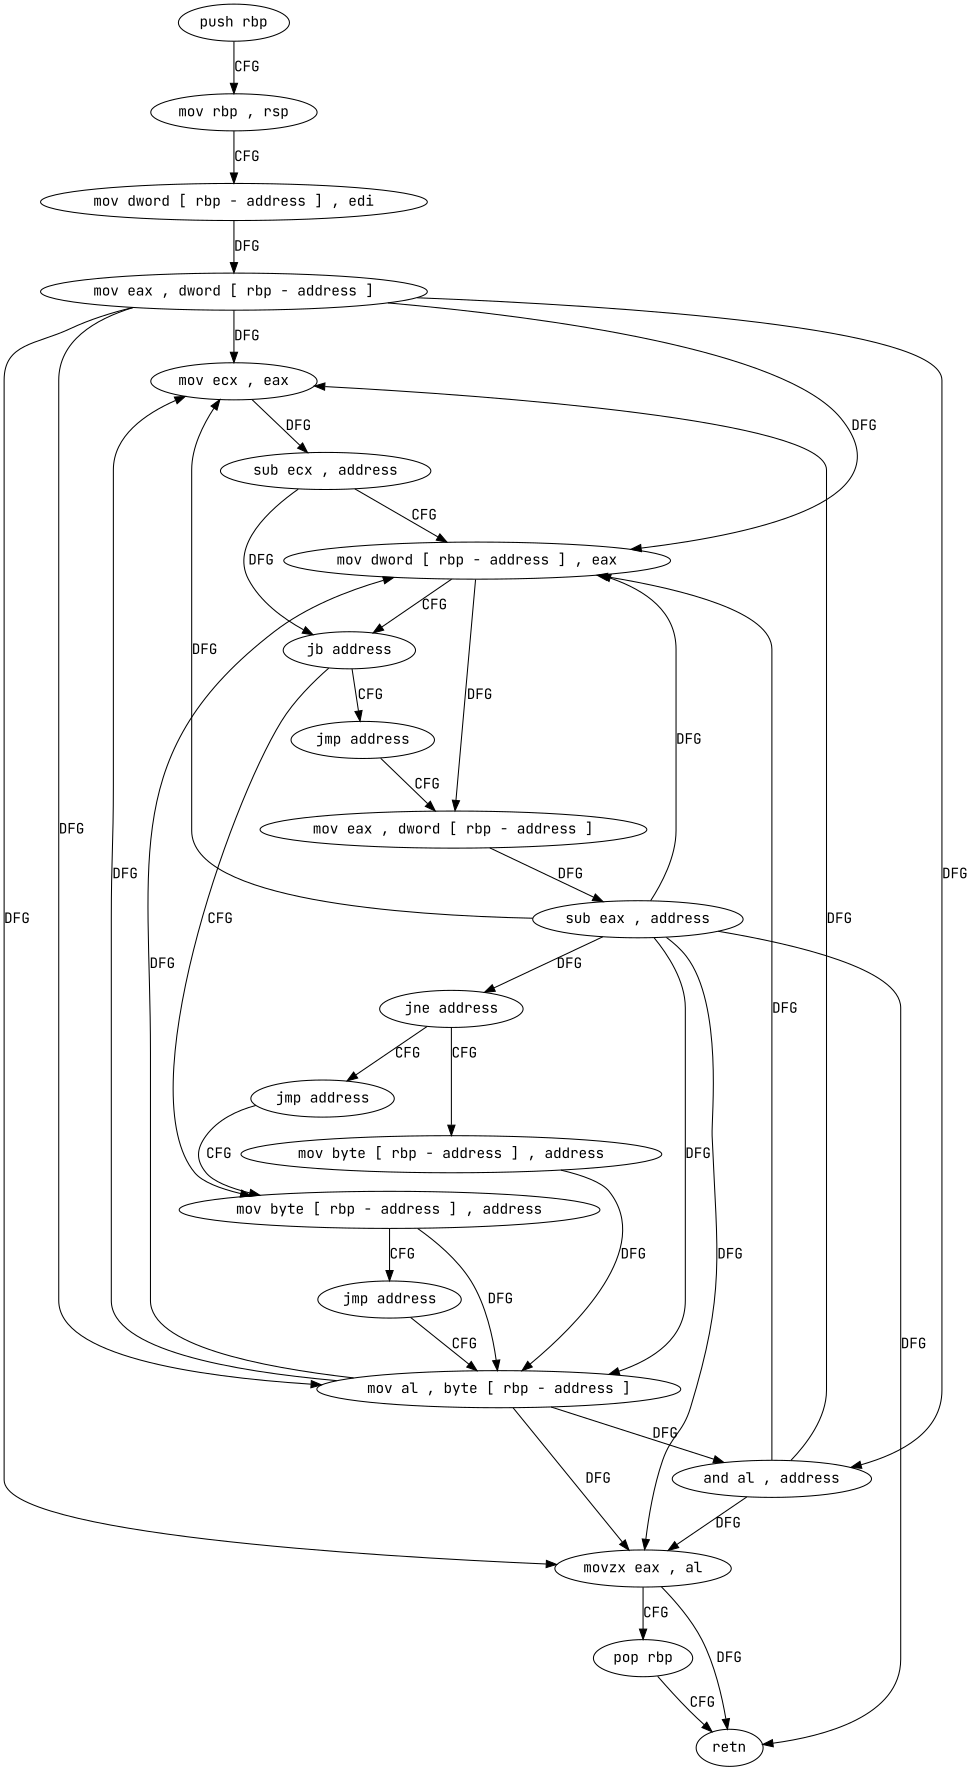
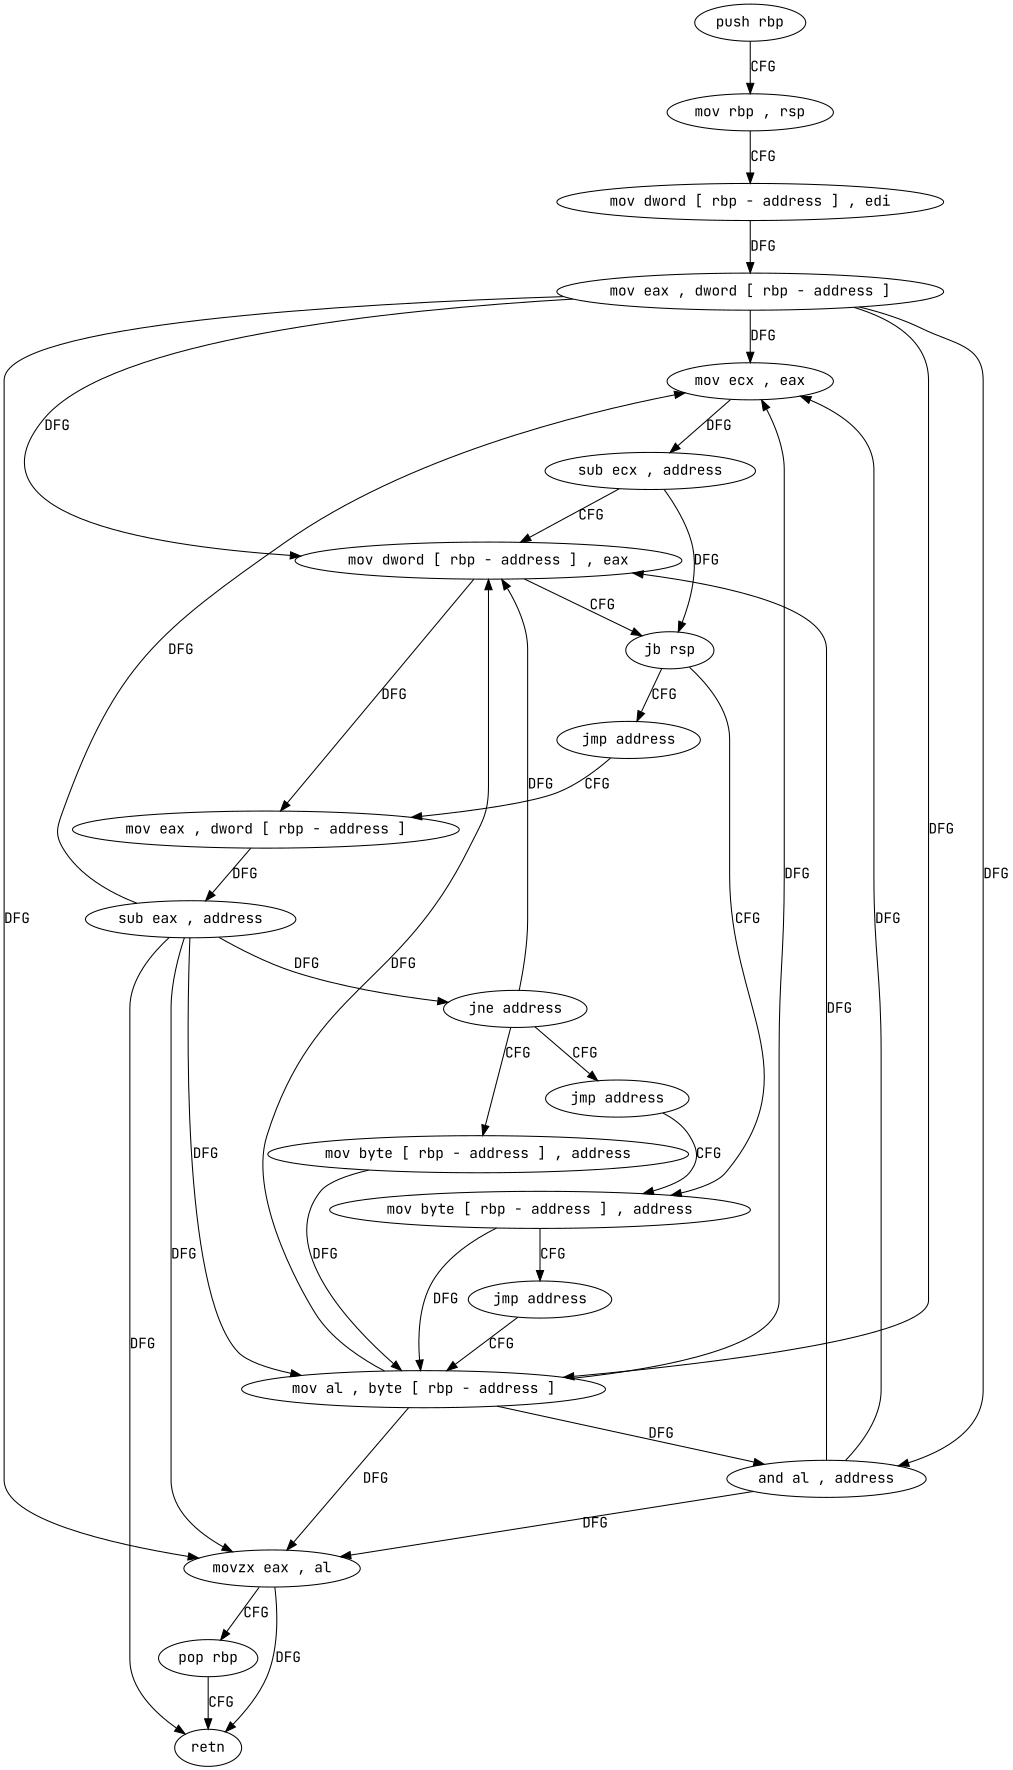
(349, 650) -> (670, 650)
(676, 726) -> (528, 788)
